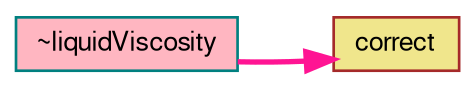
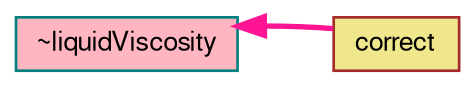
(272, 62) -> (299, 27)
